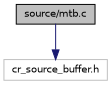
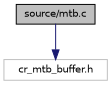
(56, 70) -> (56, 70)
